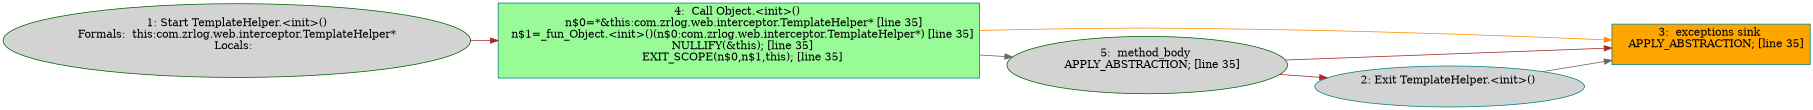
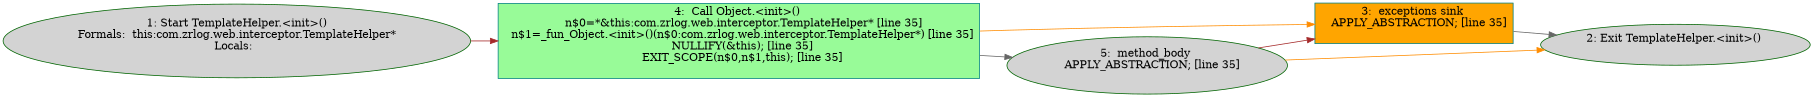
(1573, 67) -> (1531, 33)
(1300, 76) -> (1411, 55)
(1450, 86) -> (1675, 45)
